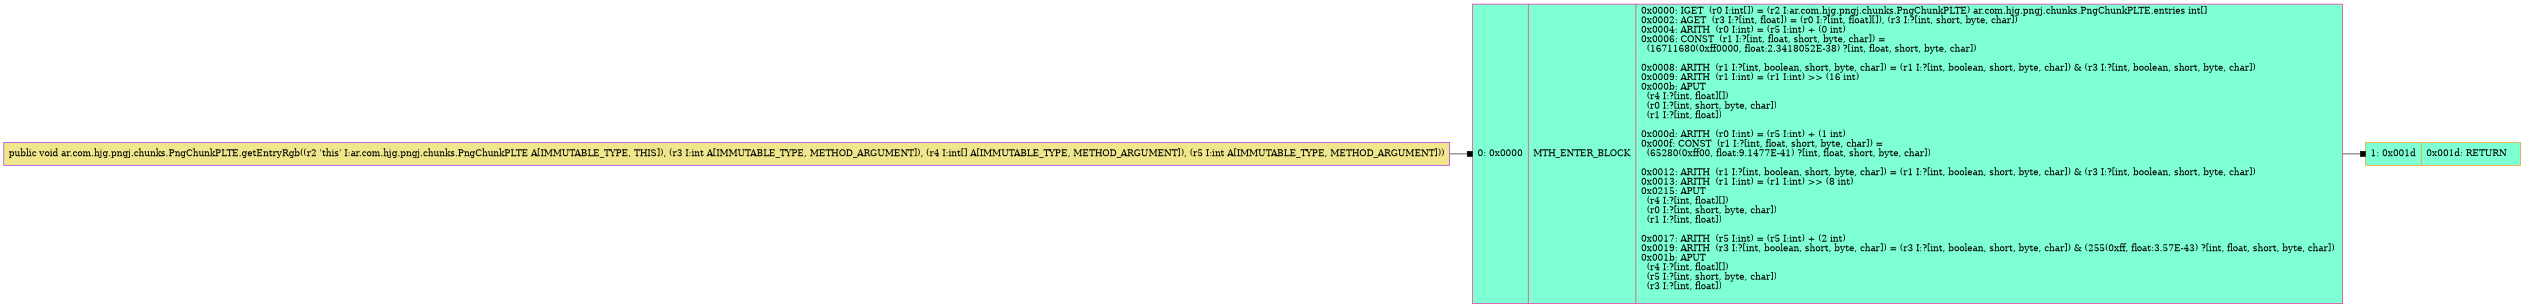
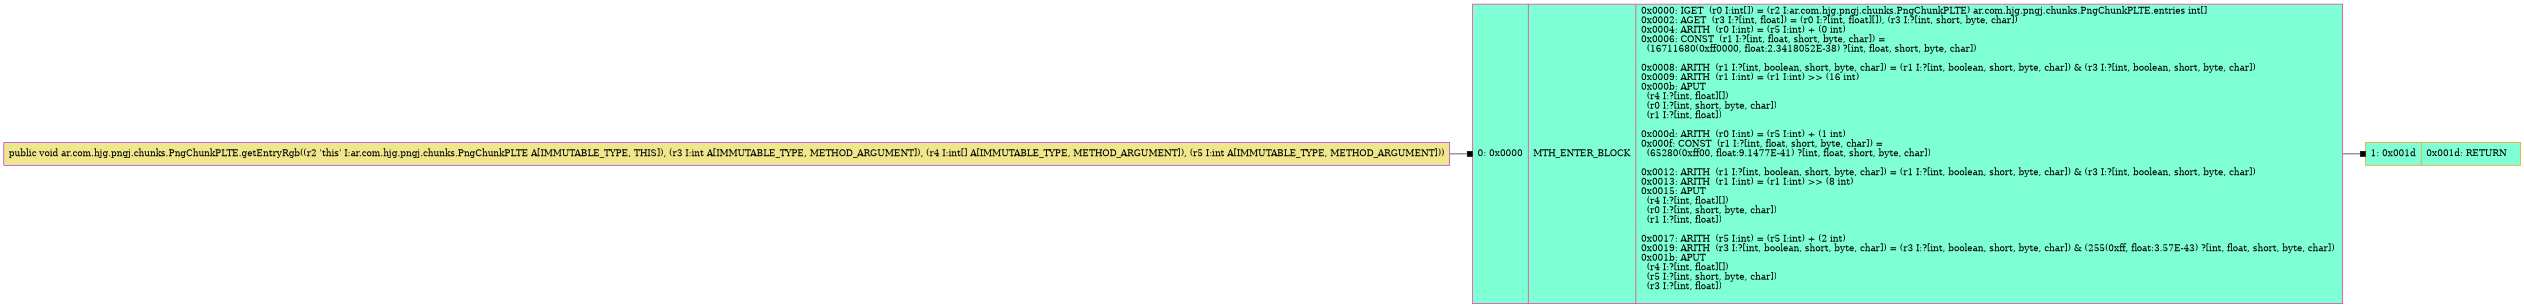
(1676, 192) -> (1676, 192)
